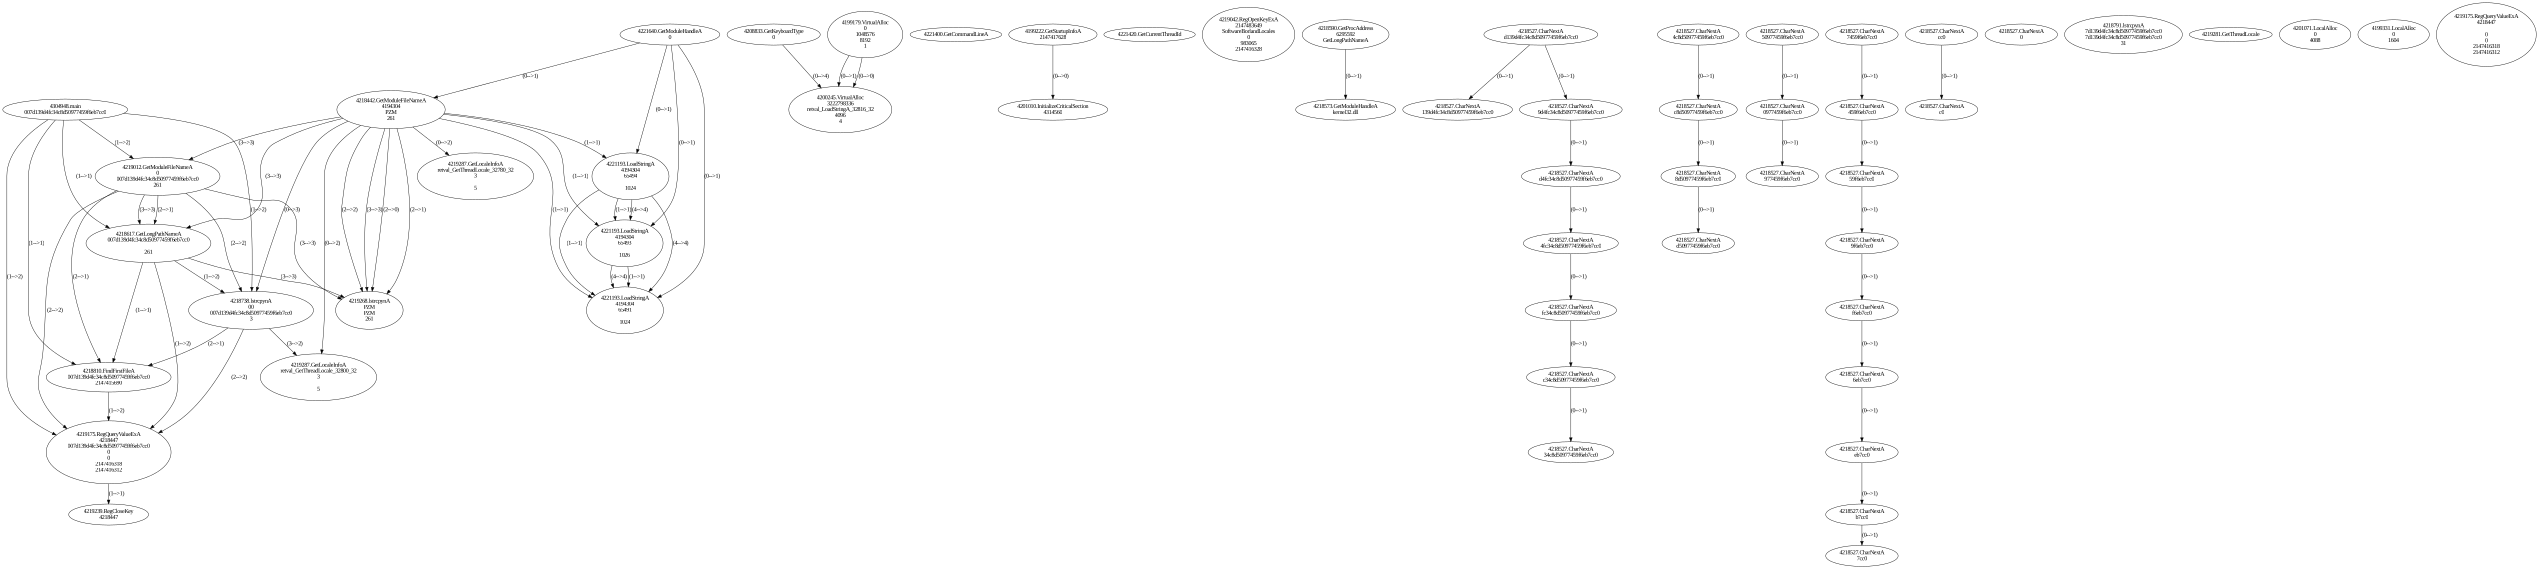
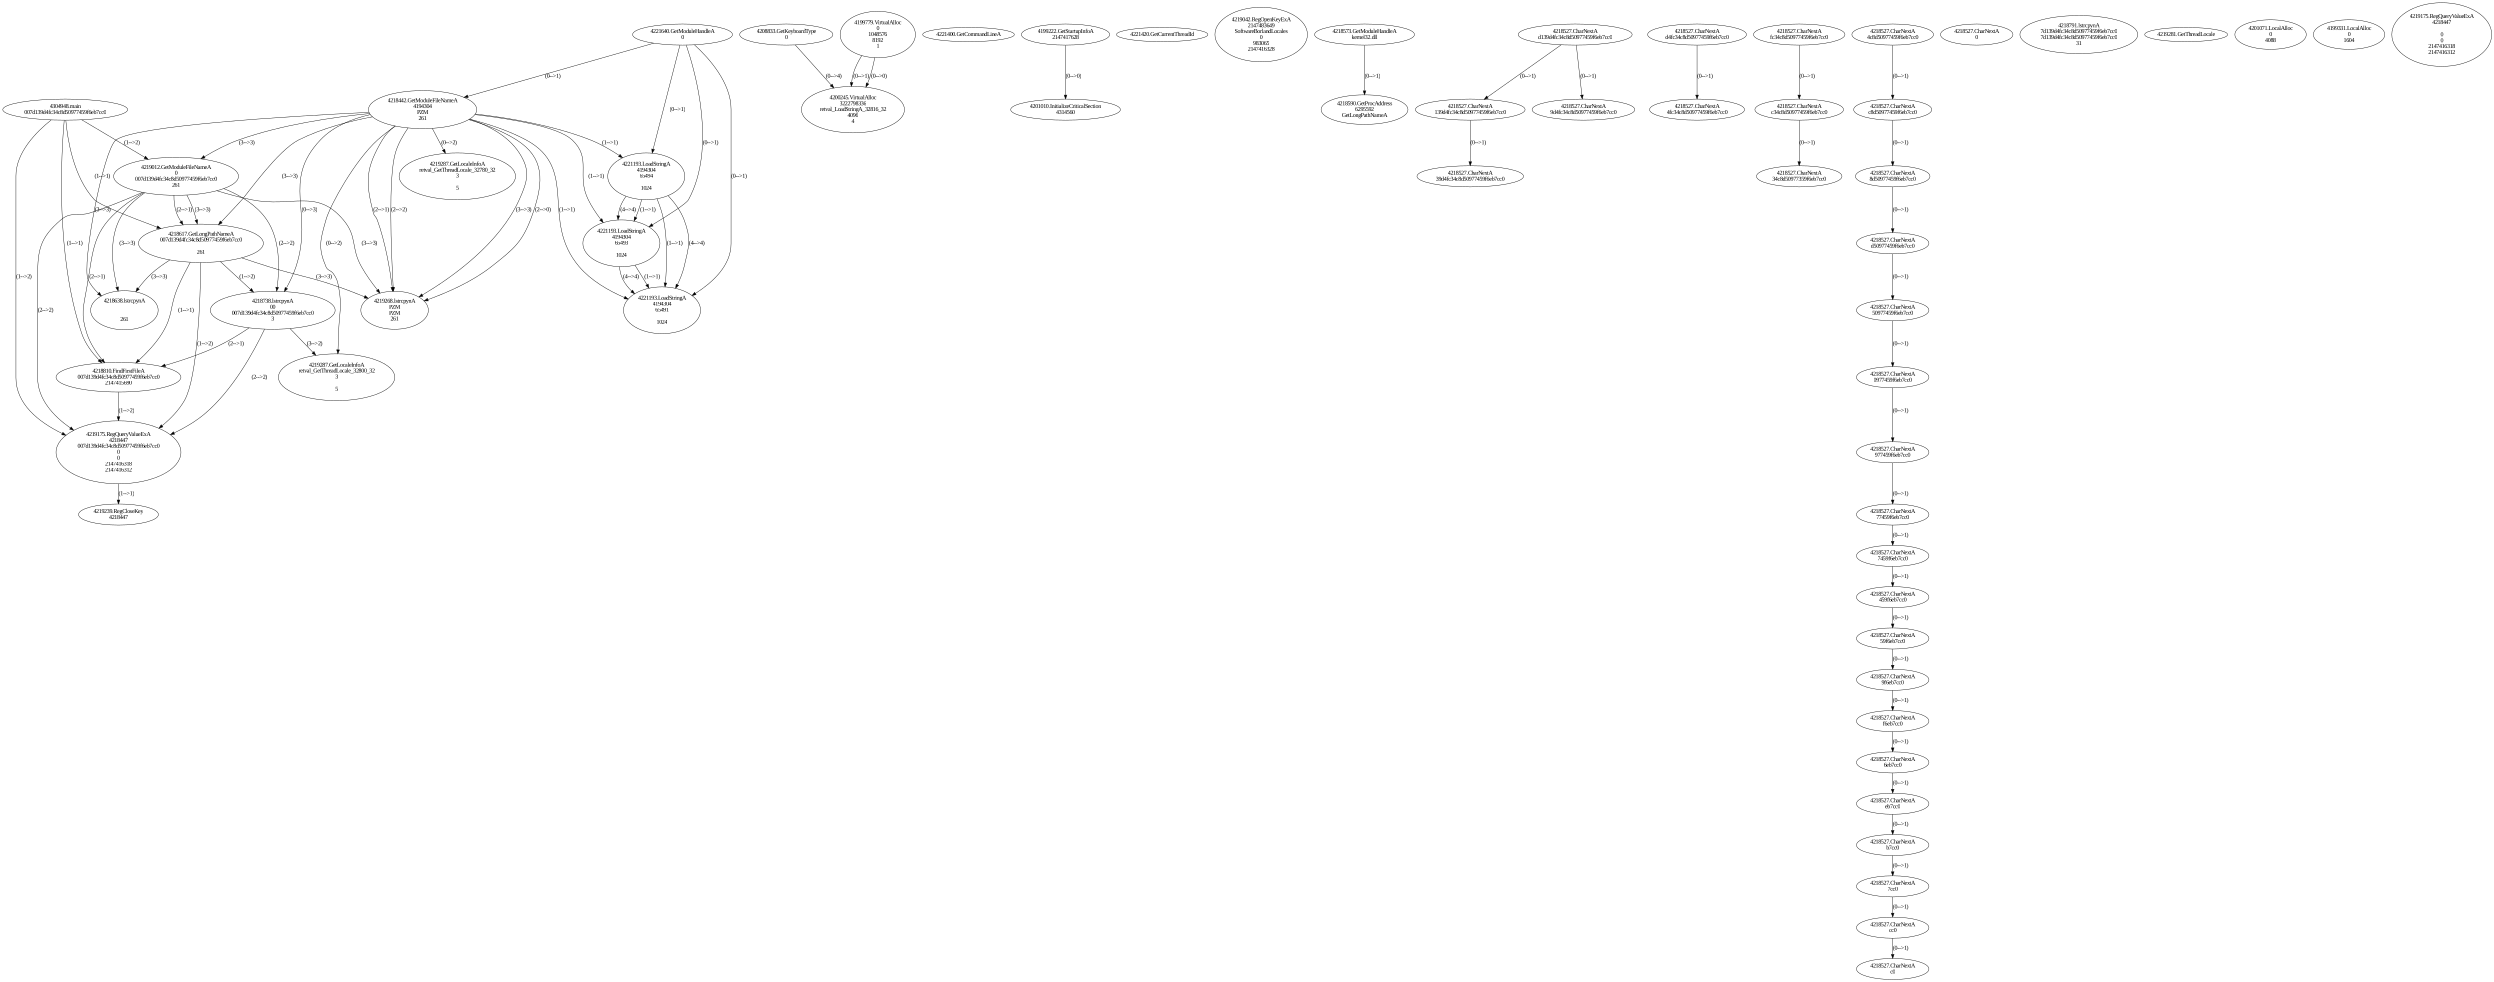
(865, 35) -> (878, 35)
(1346, 72) -> (1365, 68)
(1571, 141) -> none
(241, 156) -> none
none -> (1470, 176)
(625, 243) -> (621, 243)
(1571, 275) -> none
none -> (1893, 275)
none -> (124, 310)
(1571, 452) -> (1799, 176)
none -> (1893, 515)
none -> (1893, 905)
